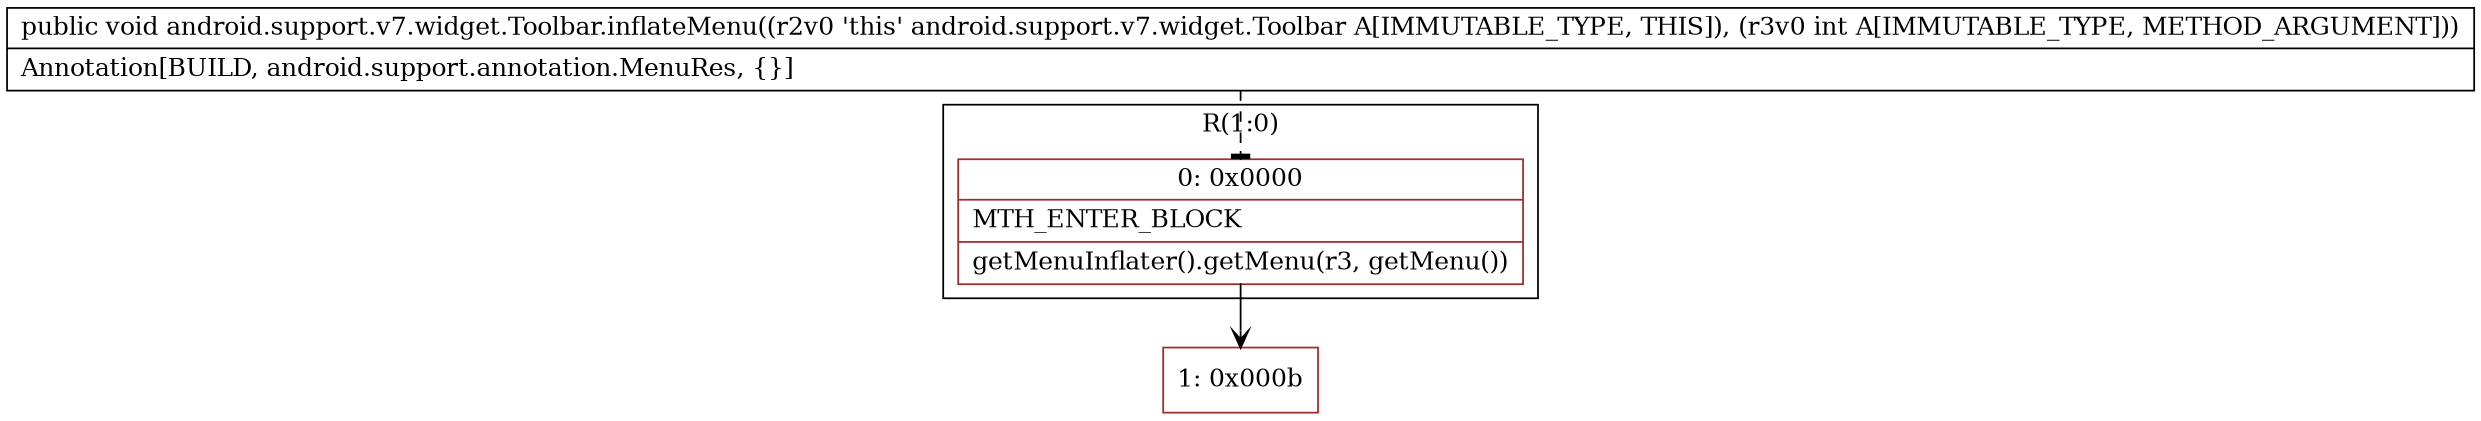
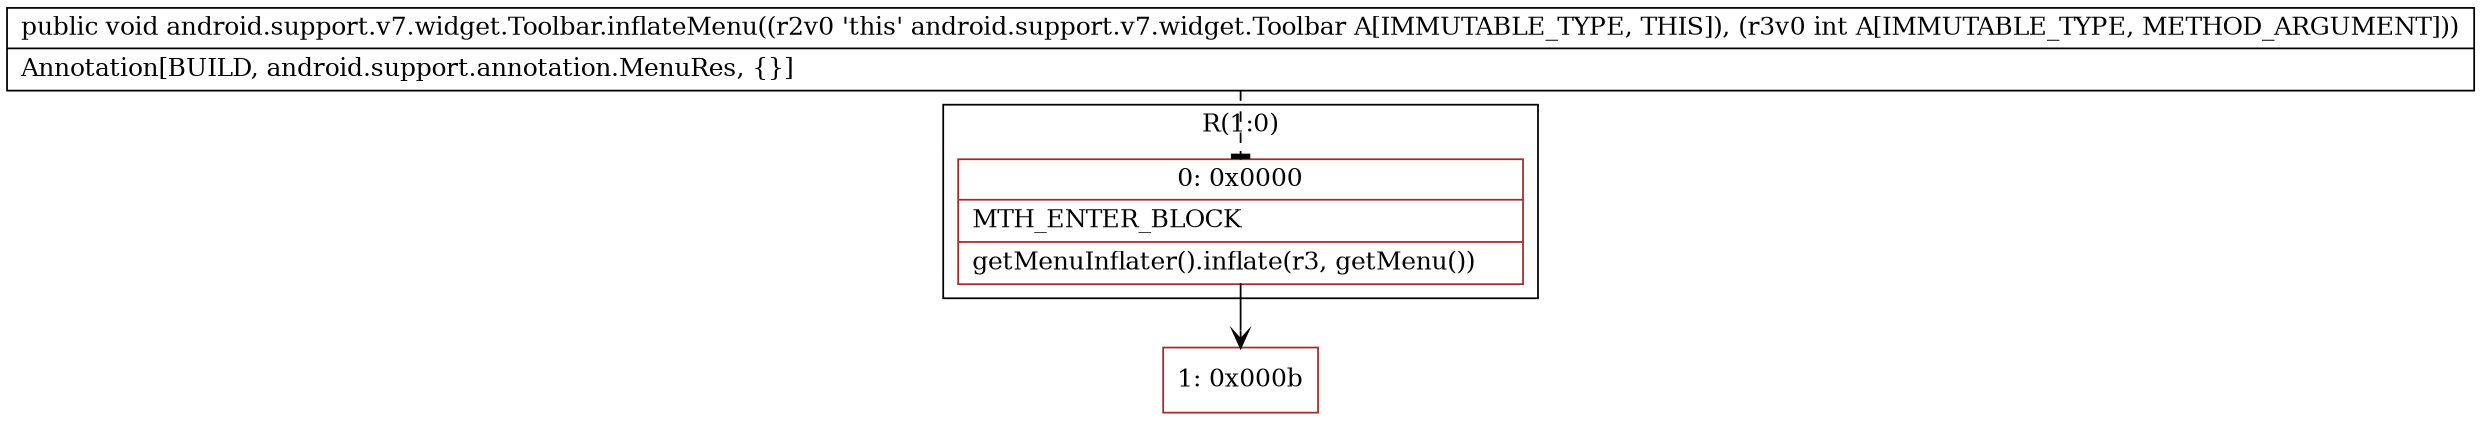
(1241, 262) -> (1224, 262)
